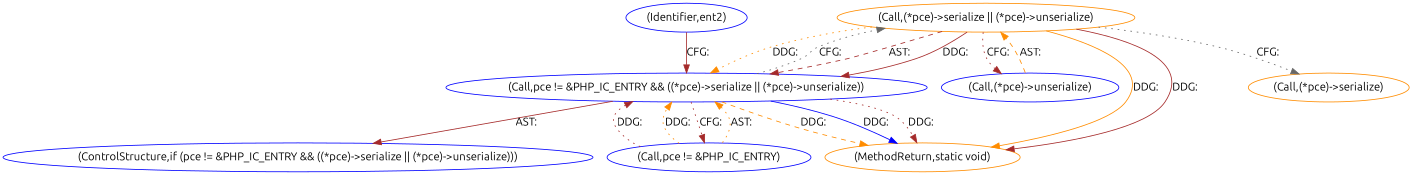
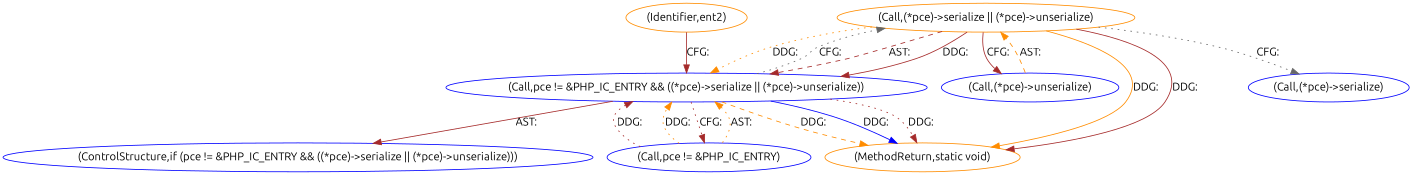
(687, 18) -> (687, 18)
(984, 52) -> (984, 52)
(1329, 88) -> (1329, 88)
